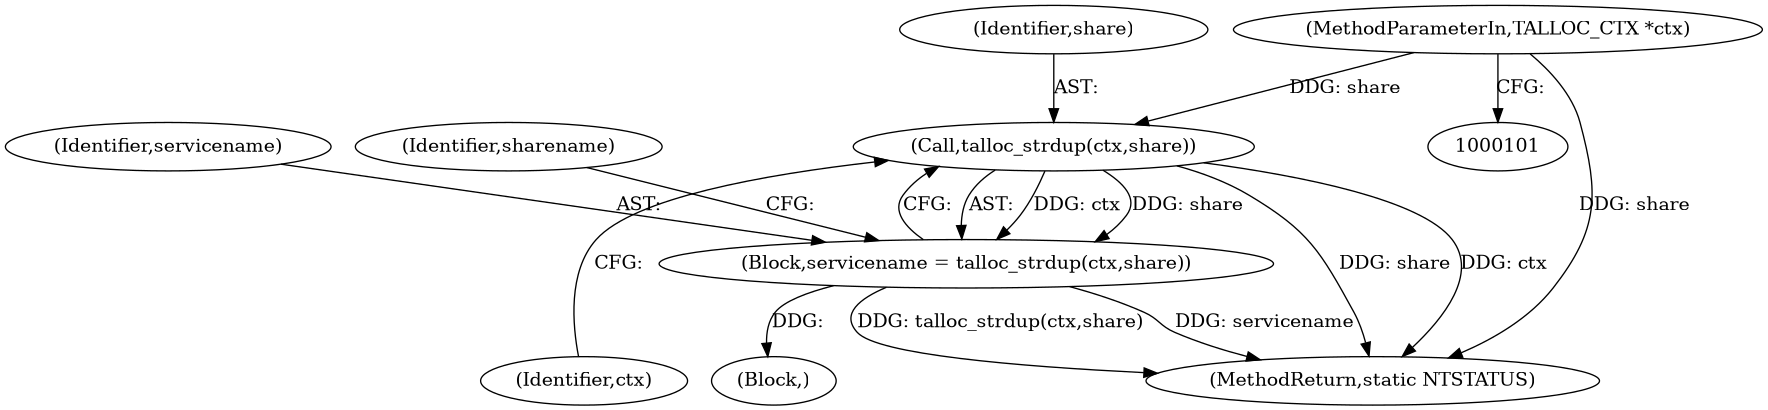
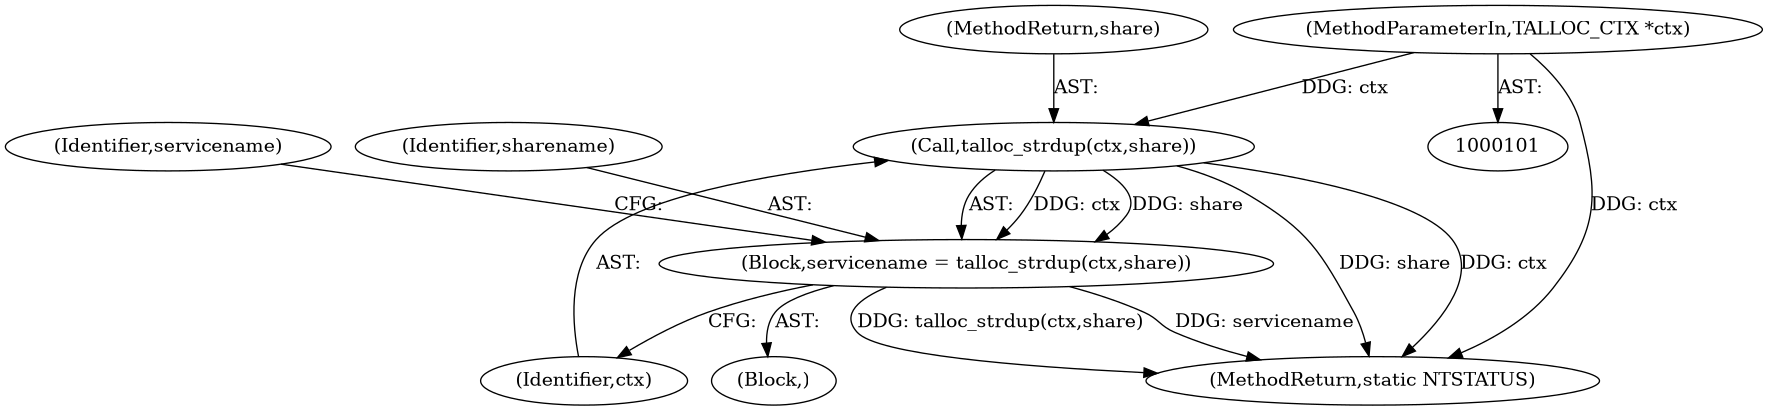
(1054, 30) -> (1054, 30)
(1345, 88) -> (1345, 88)
(1523, 88) -> (1523, 88)
(642, 205) -> (642, 205)
(793, 205) -> (793, 205)
(1635, 205) -> (1635, 205)
(899, 206) -> (718, 309)
(622, 264) -> (622, 264)
(801, 322) -> (801, 322)
